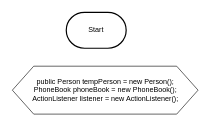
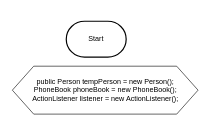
(96, 30) -> (96, 39)
